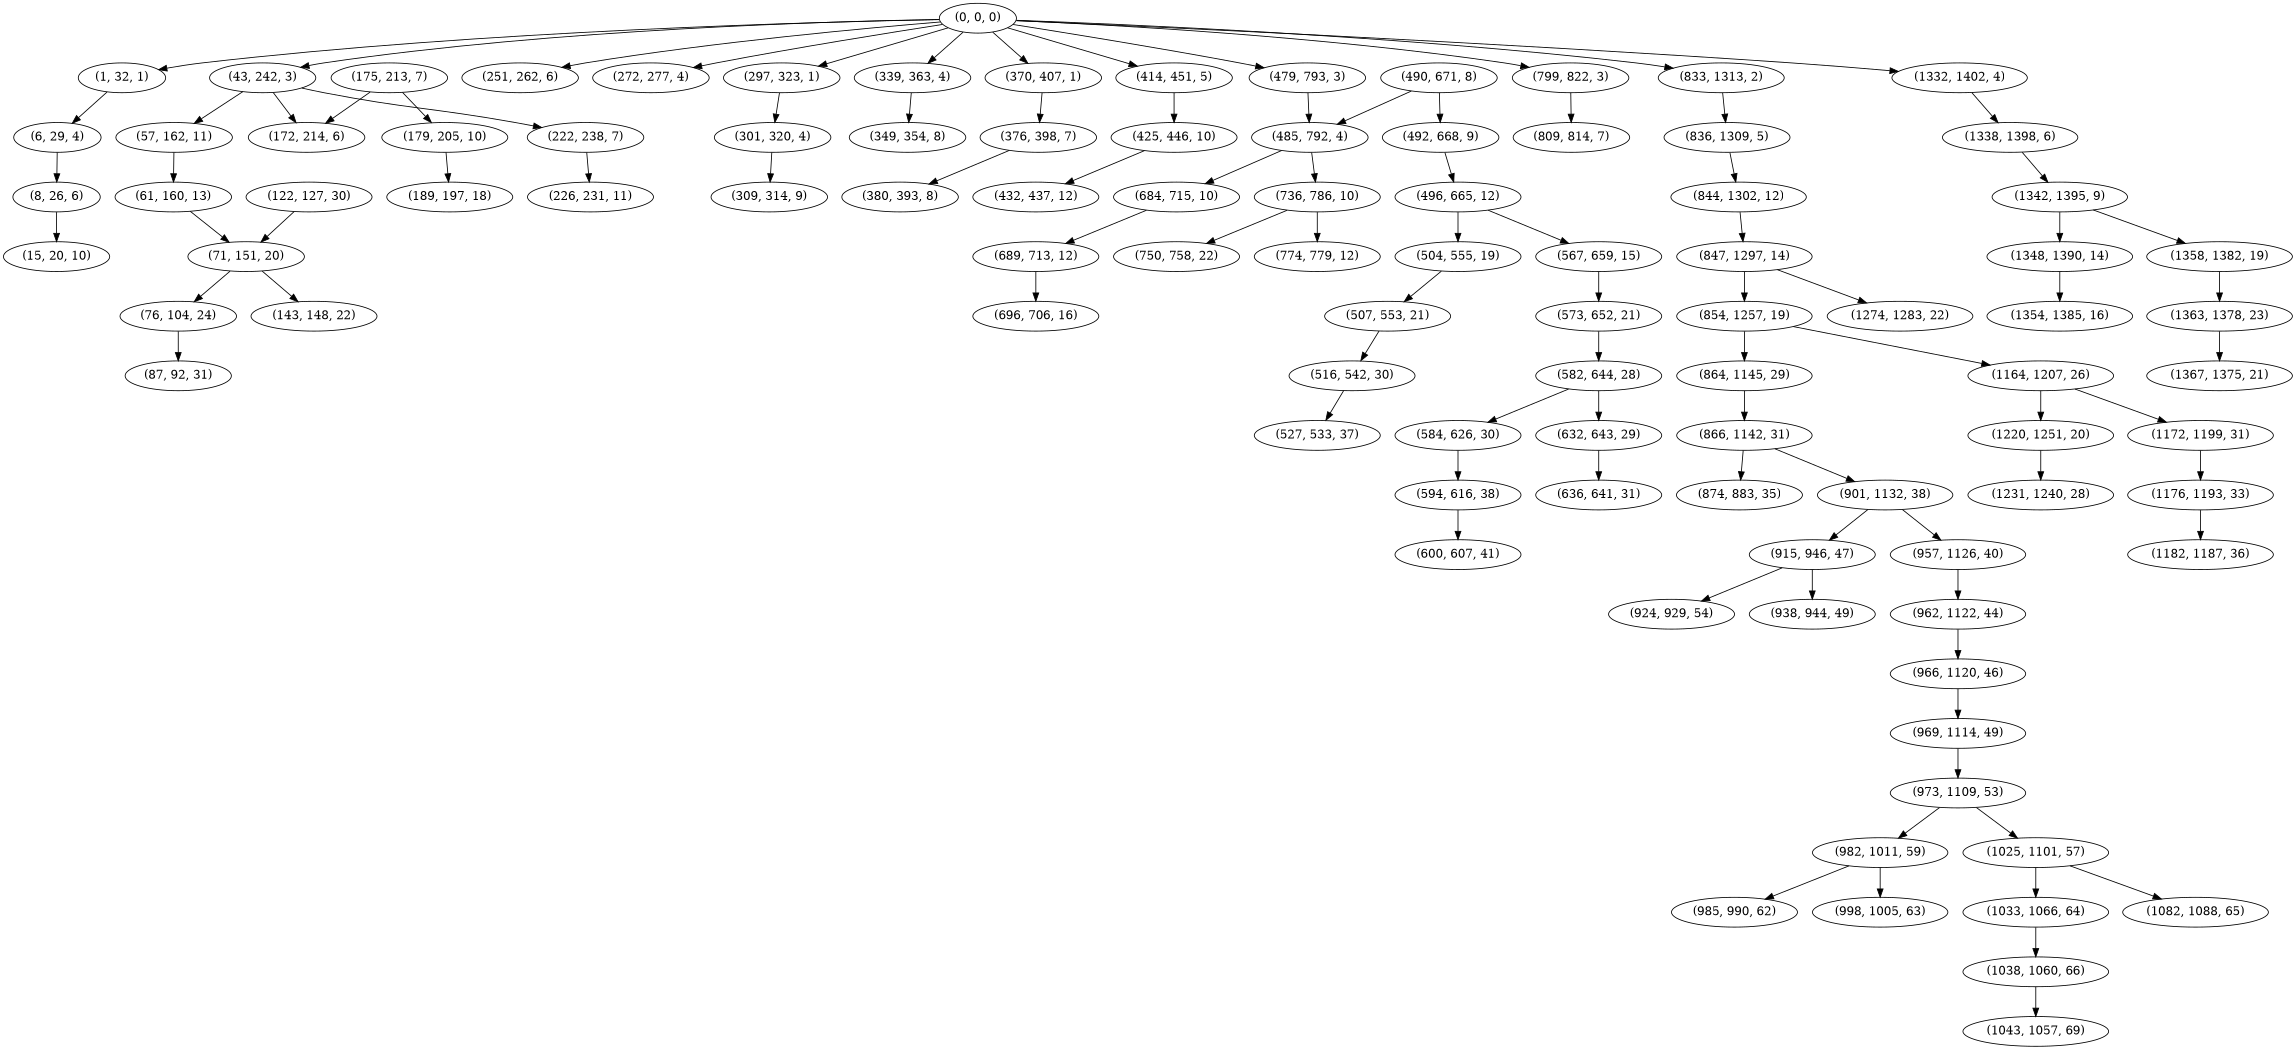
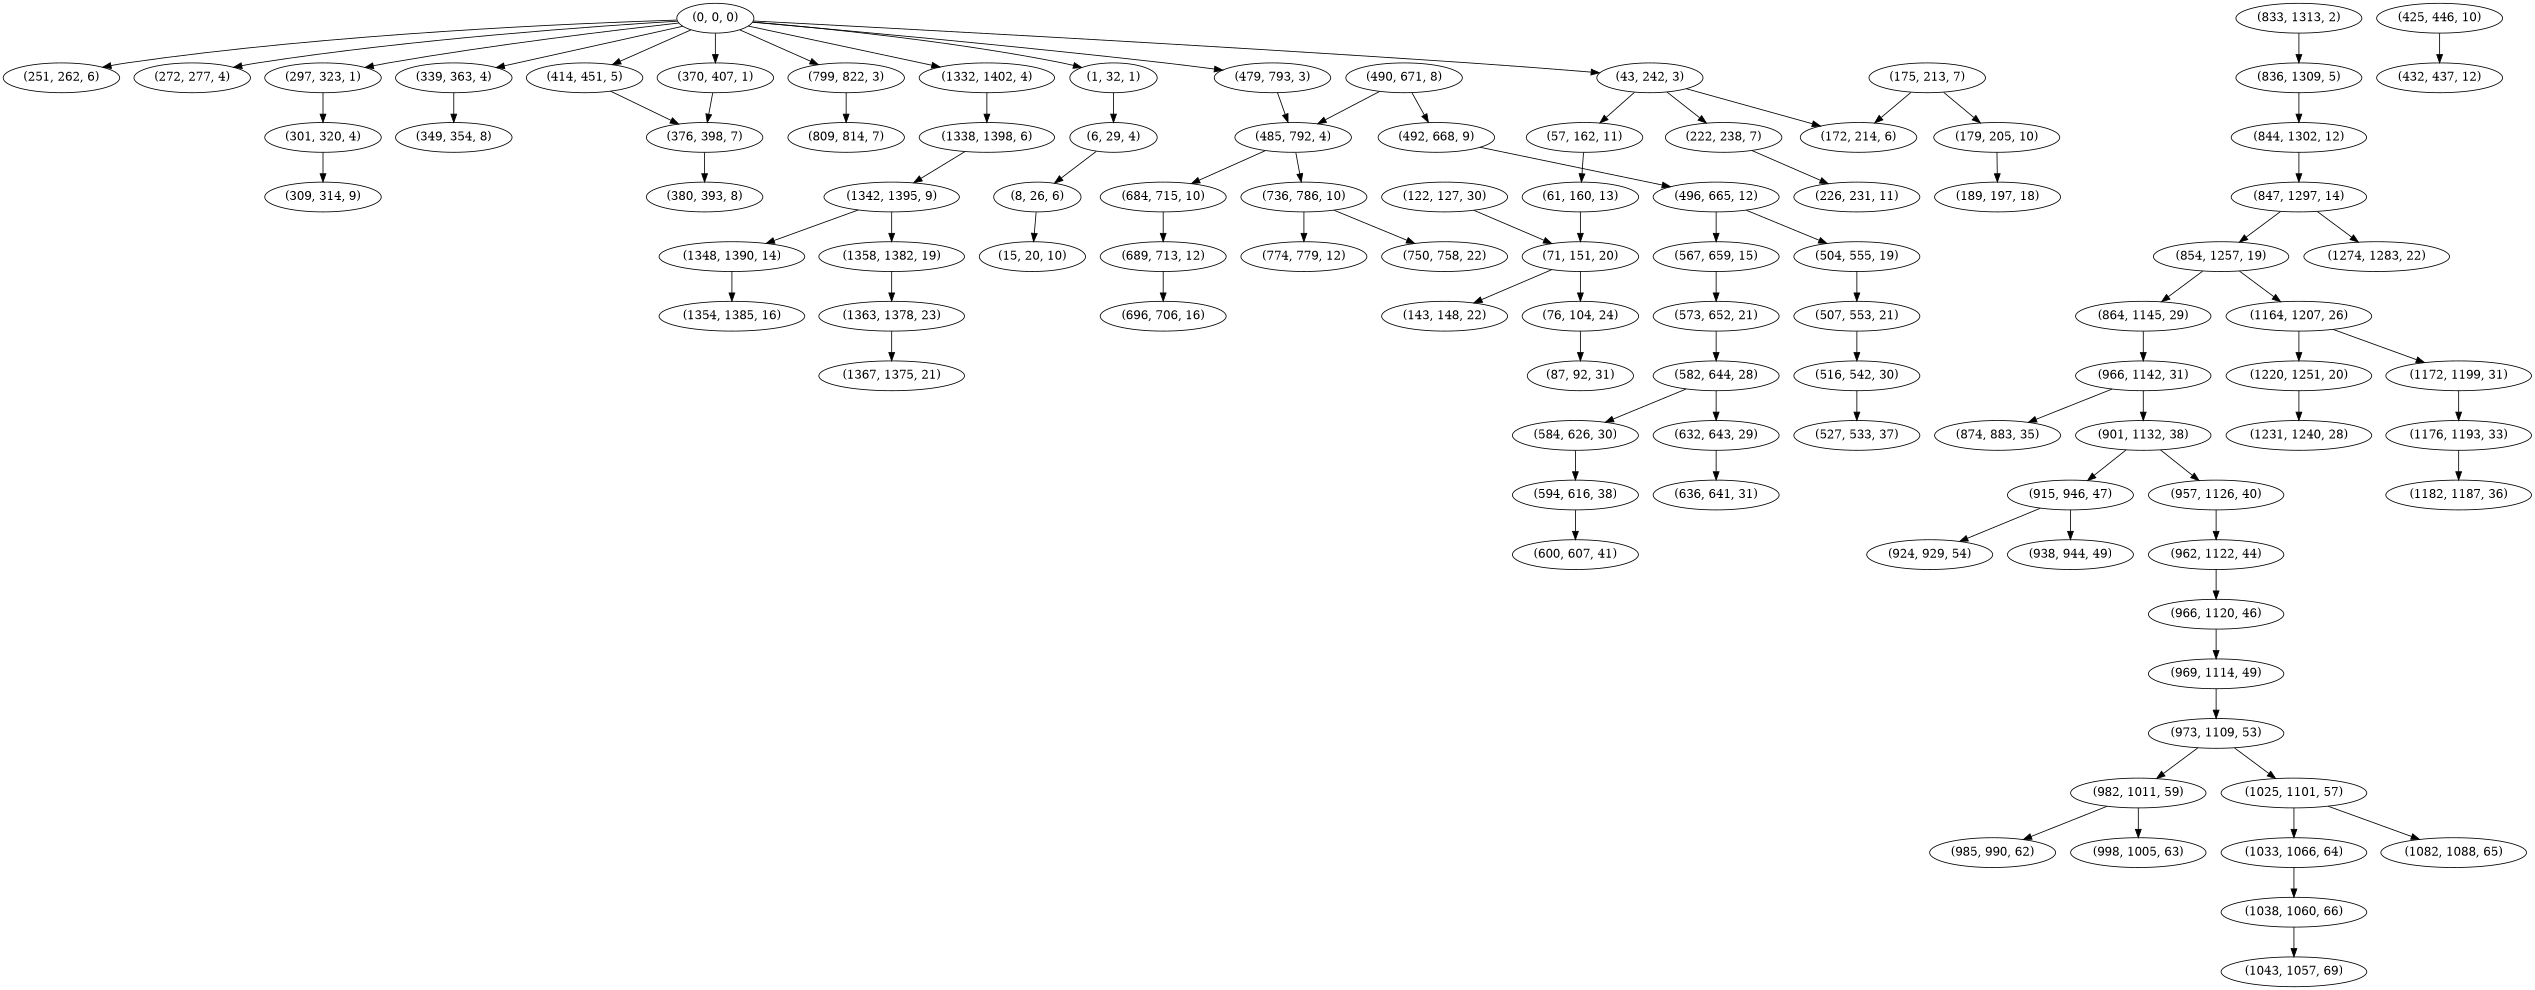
(1341, 37) -> none
(1174, 104) -> (641, 106)
(1744, 435) -> (2143, 376)
